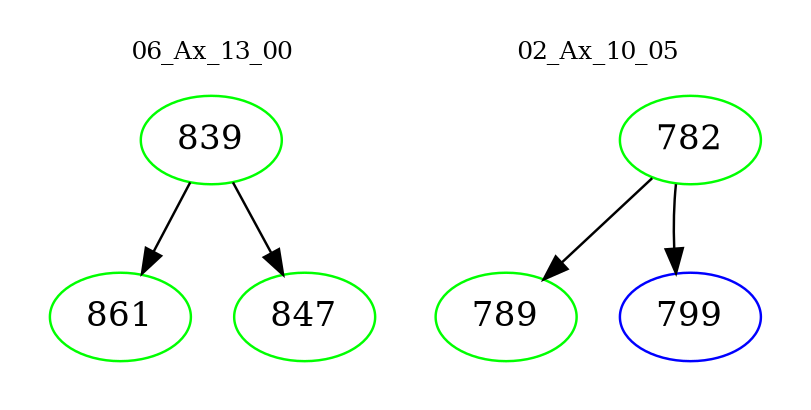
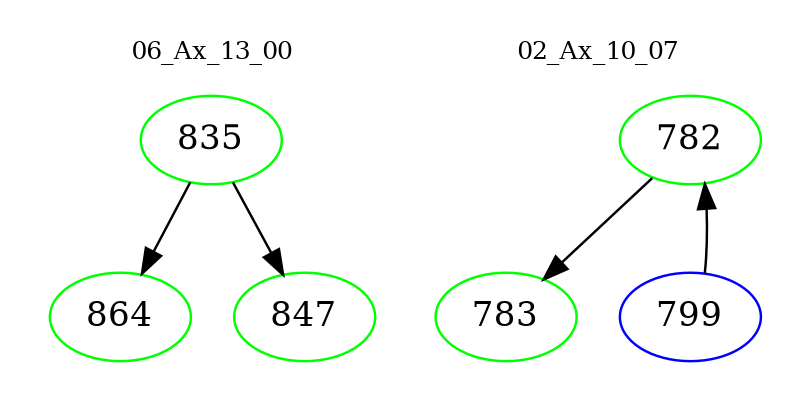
(598, 53) -> (598, 53)
(211, 140) -> (211, 140)
(674, 216) -> (707, 241)
(120, 317) -> (120, 317)
(506, 317) -> (506, 317)
